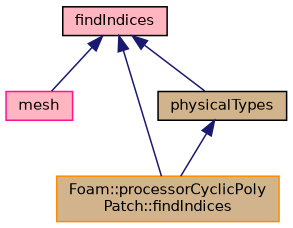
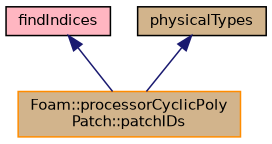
(175, 68) -> none
(39, 106) -> none
(168, 199) -> (129, 114)
